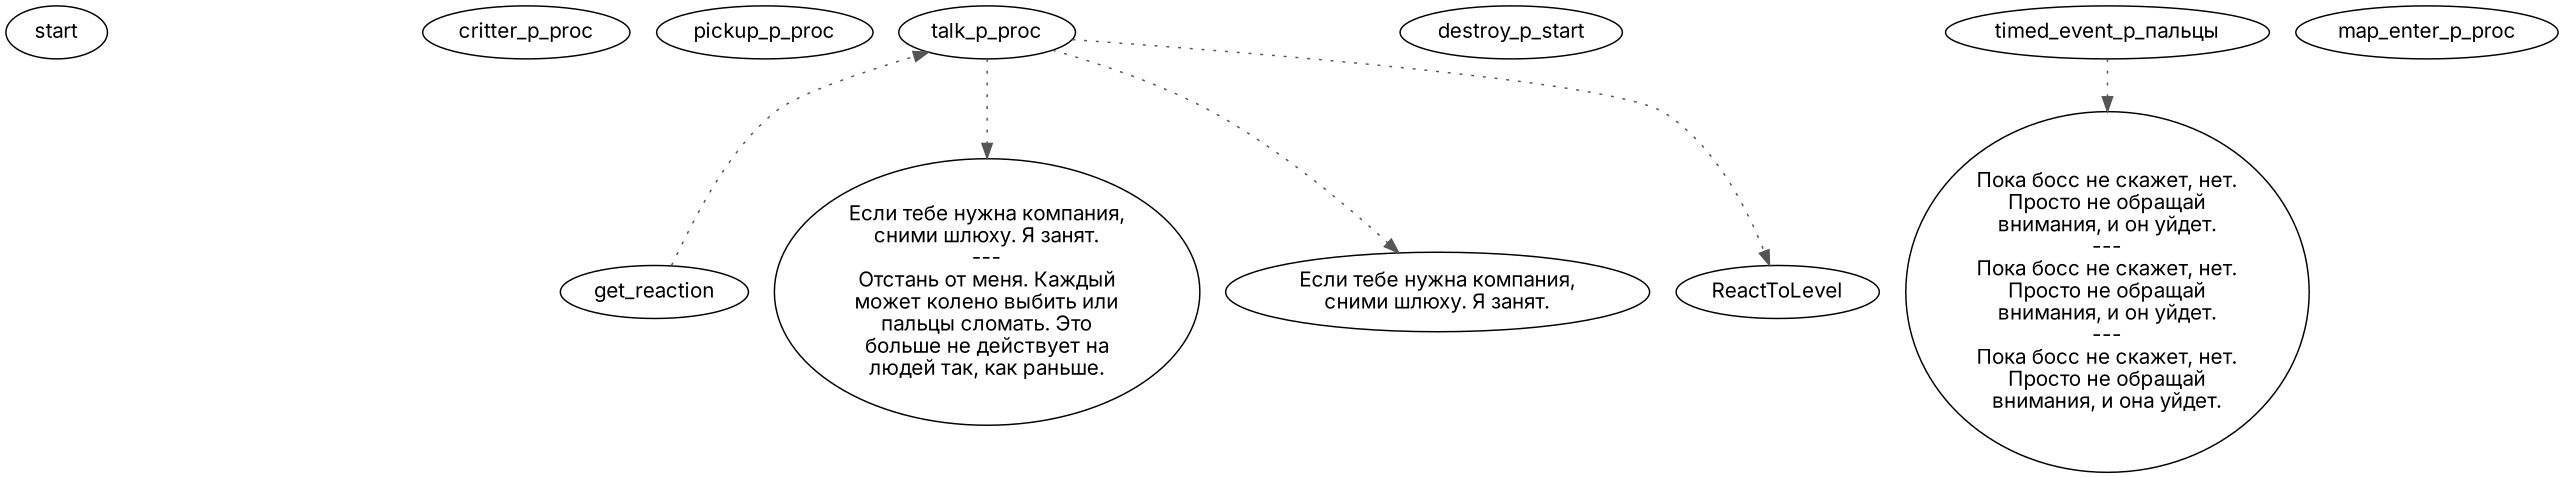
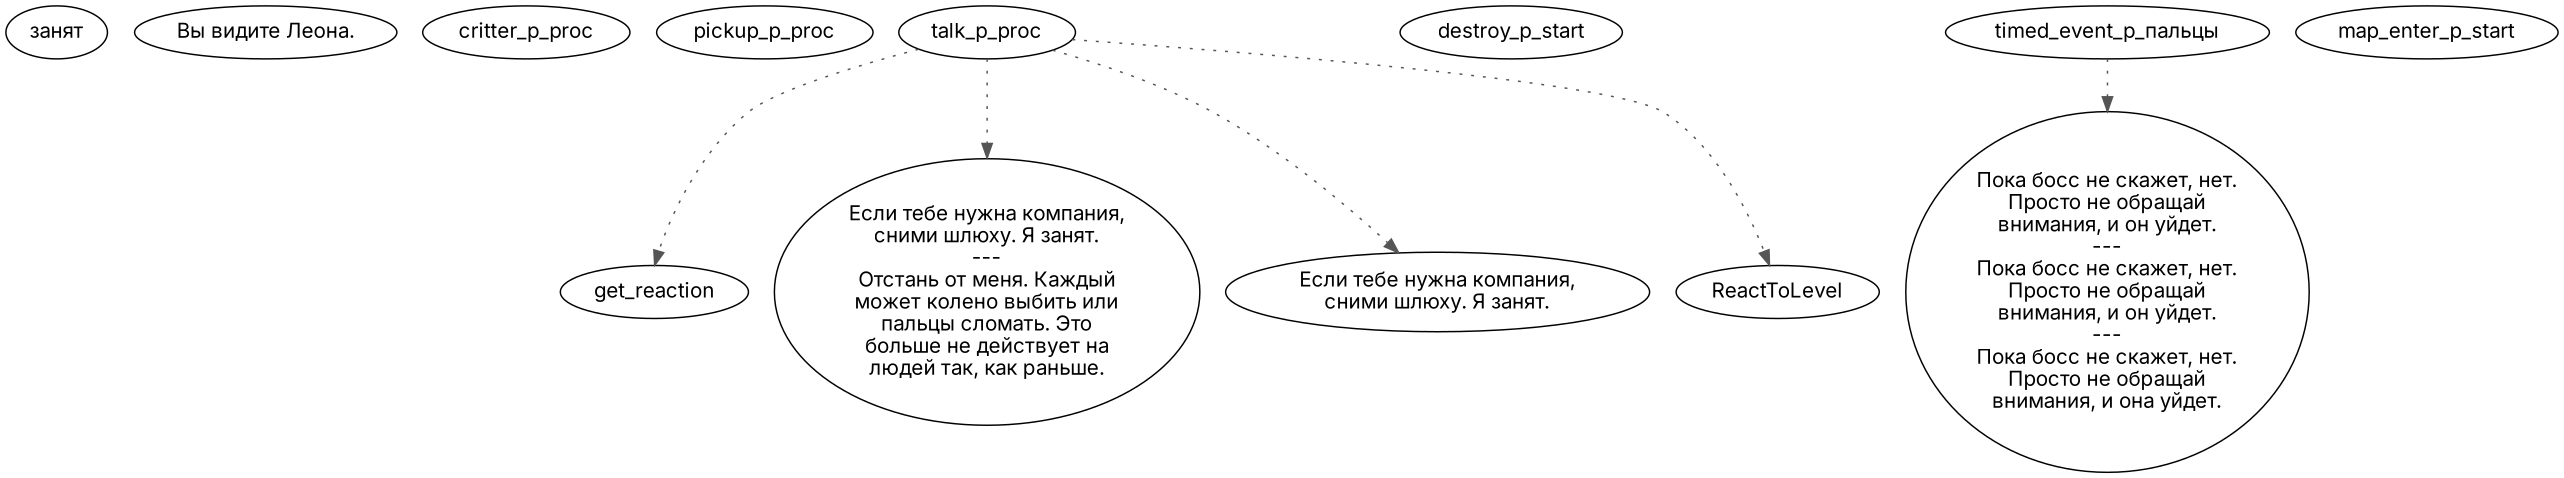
(57, 32) -> (57, 32)
none -> (266, 32)
(2427, 32) -> (2427, 32)
(762, 124) -> (754, 108)
